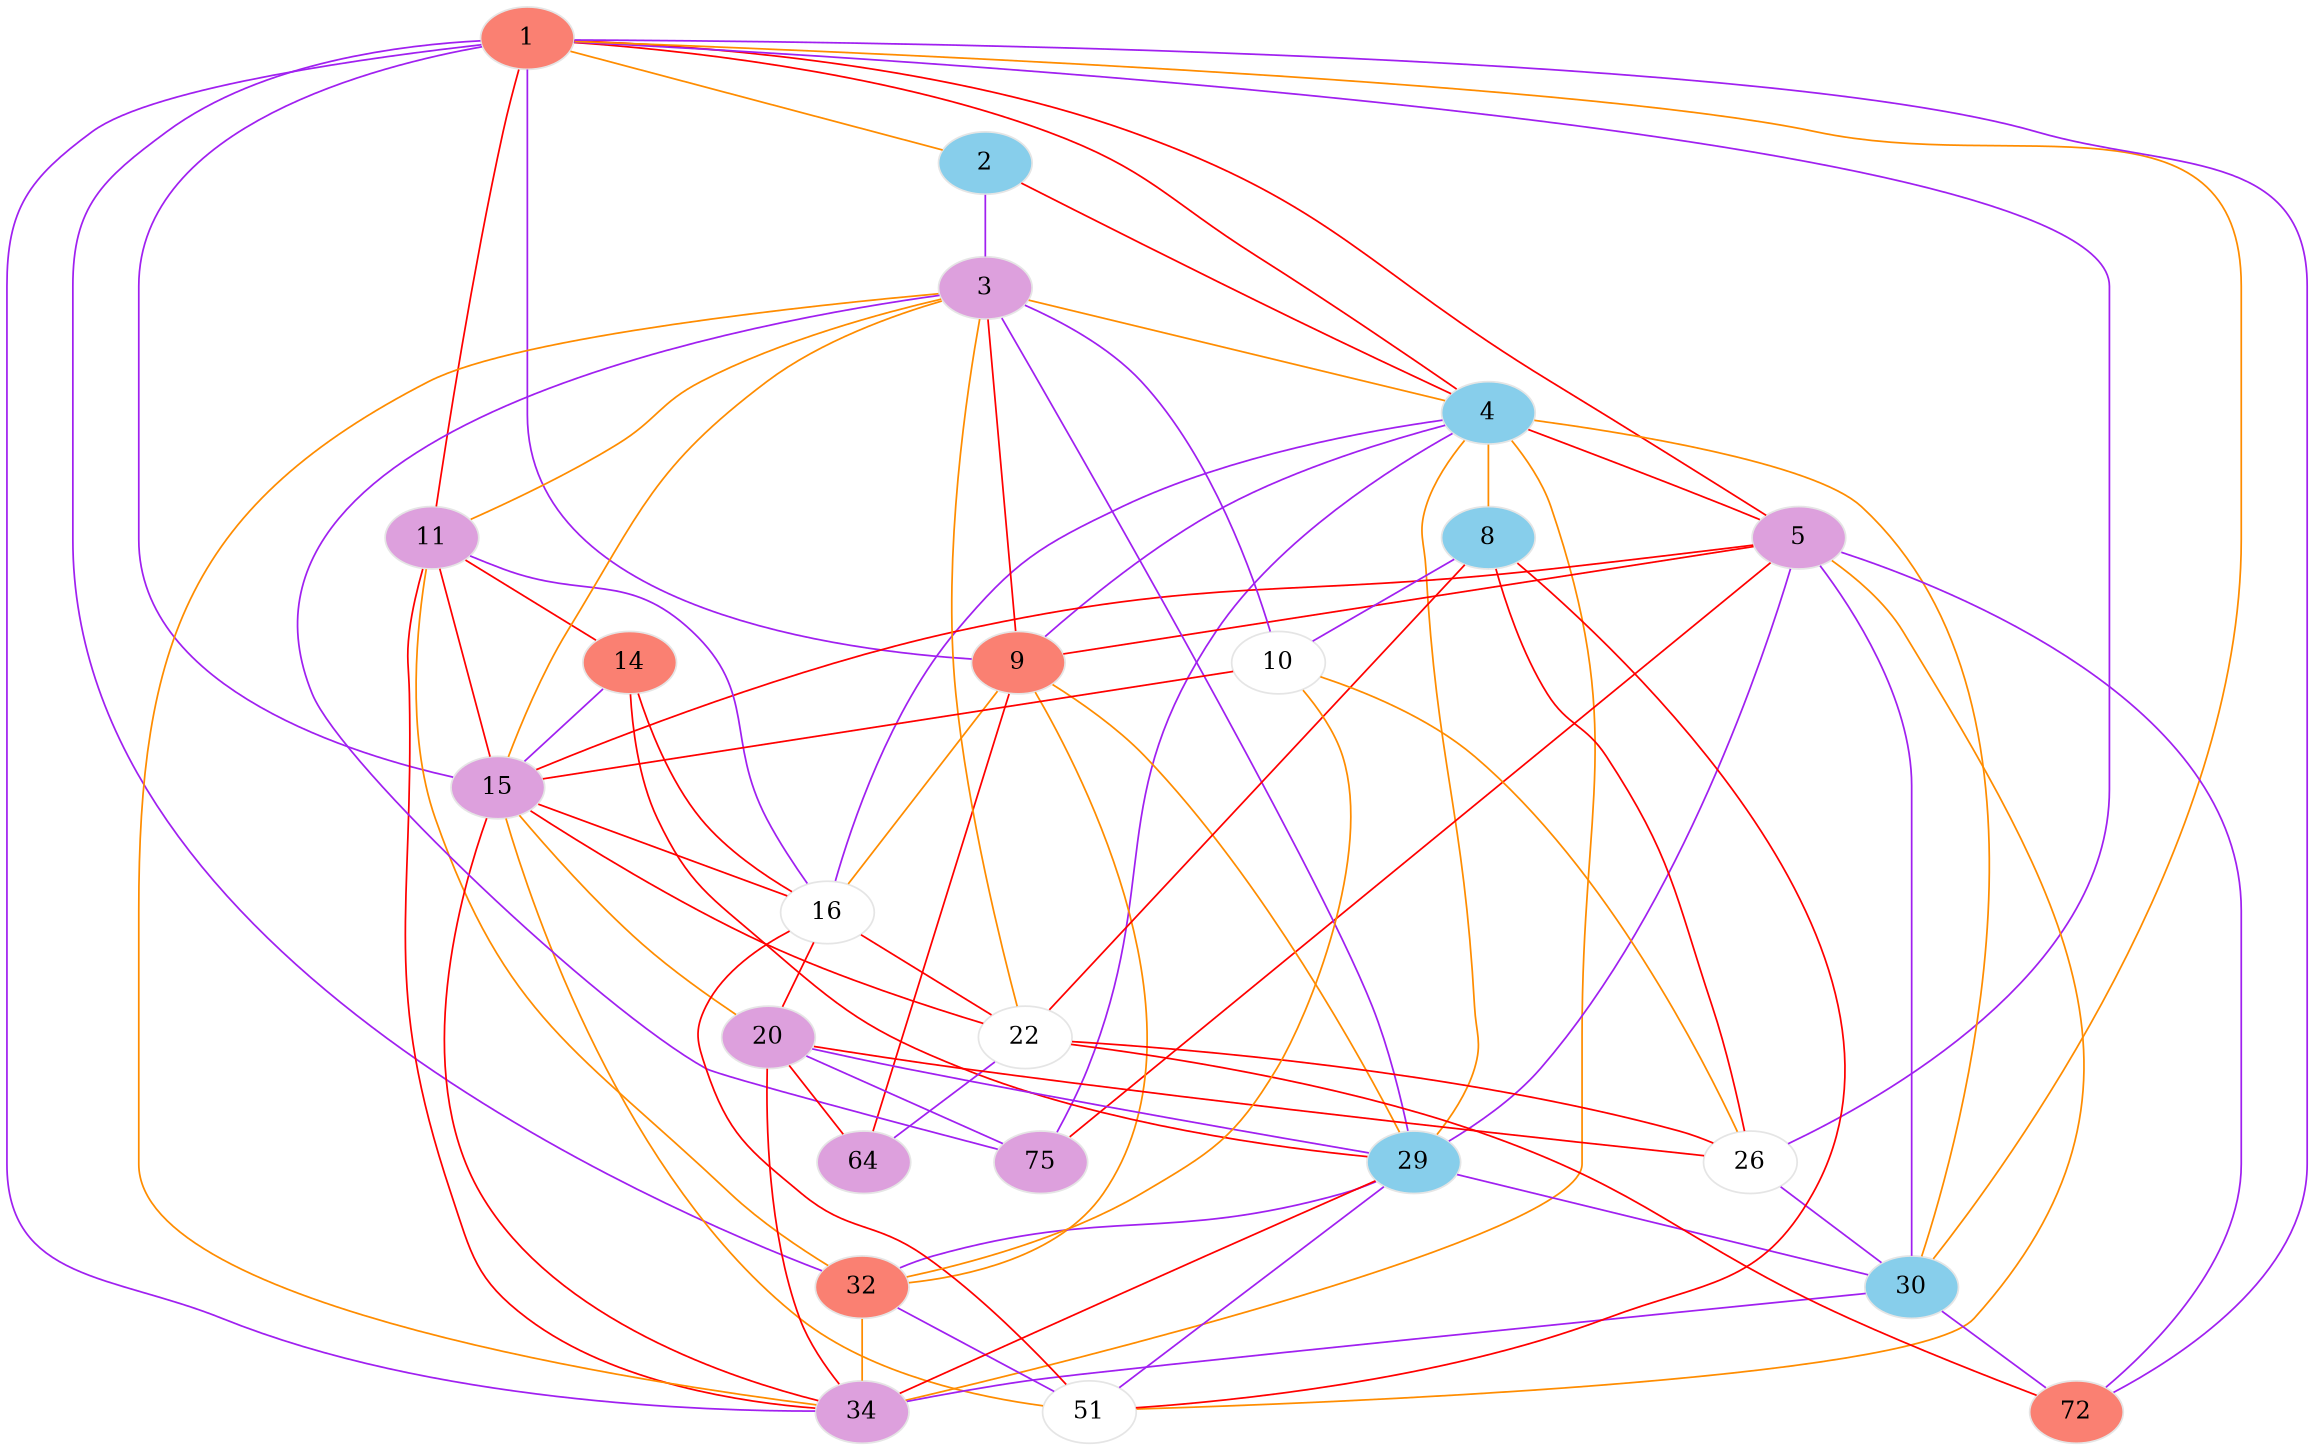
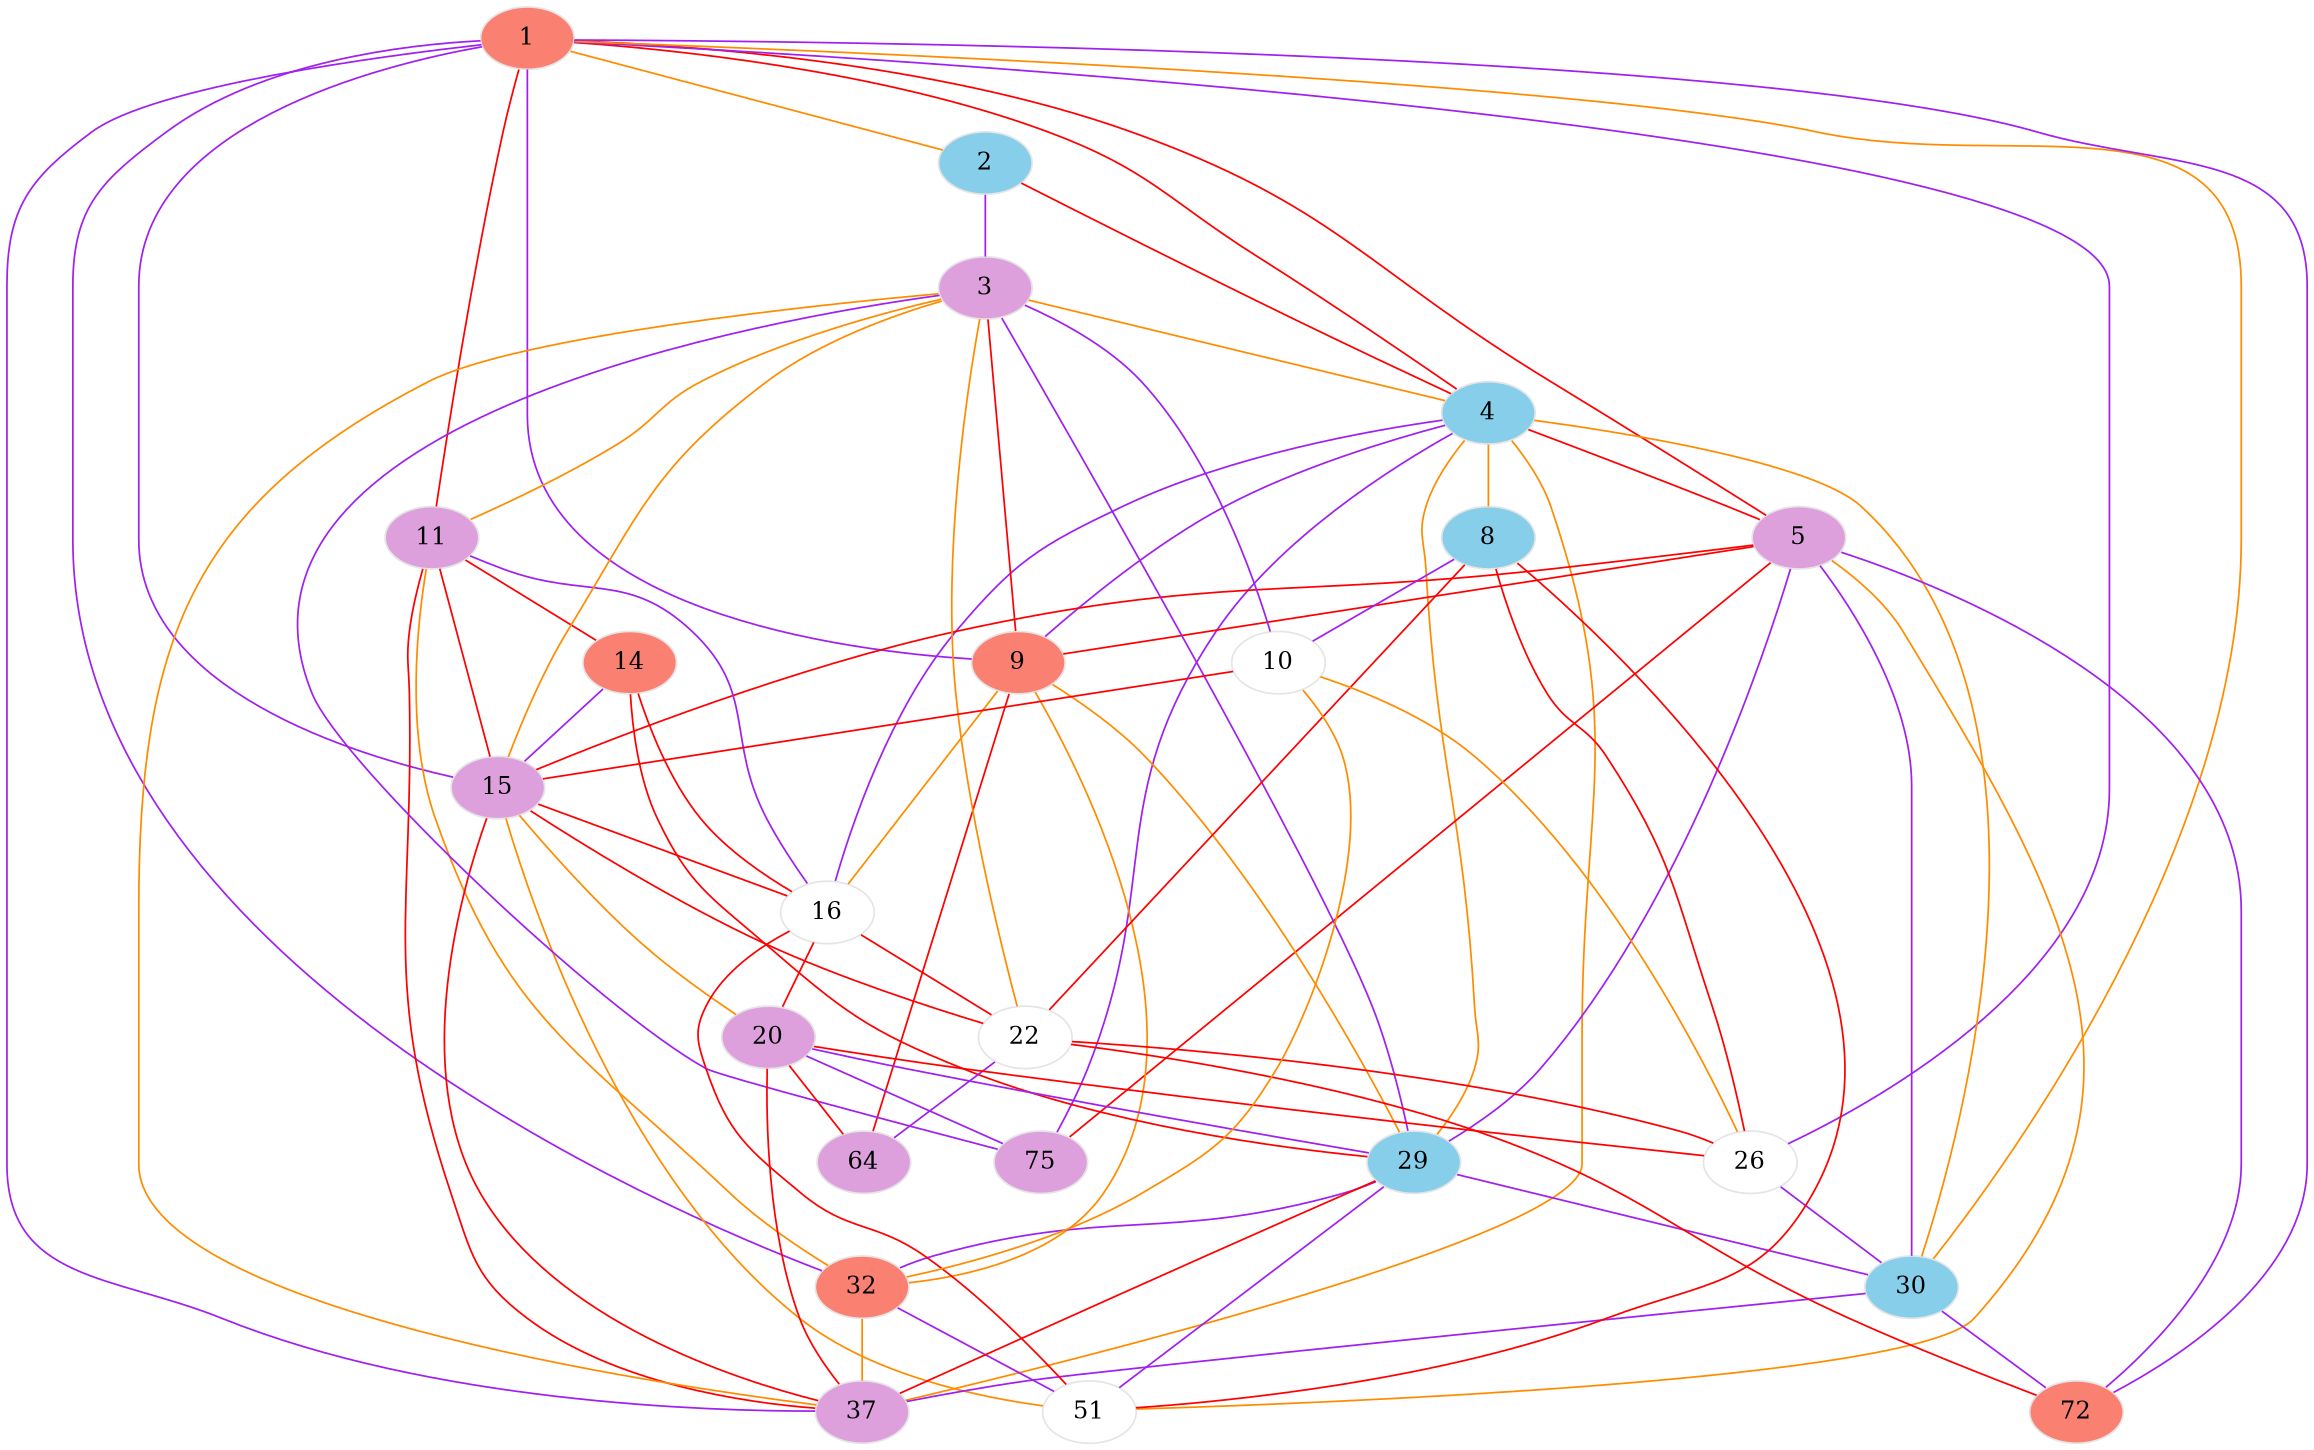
(862, 1412) -> (862, 1412)
